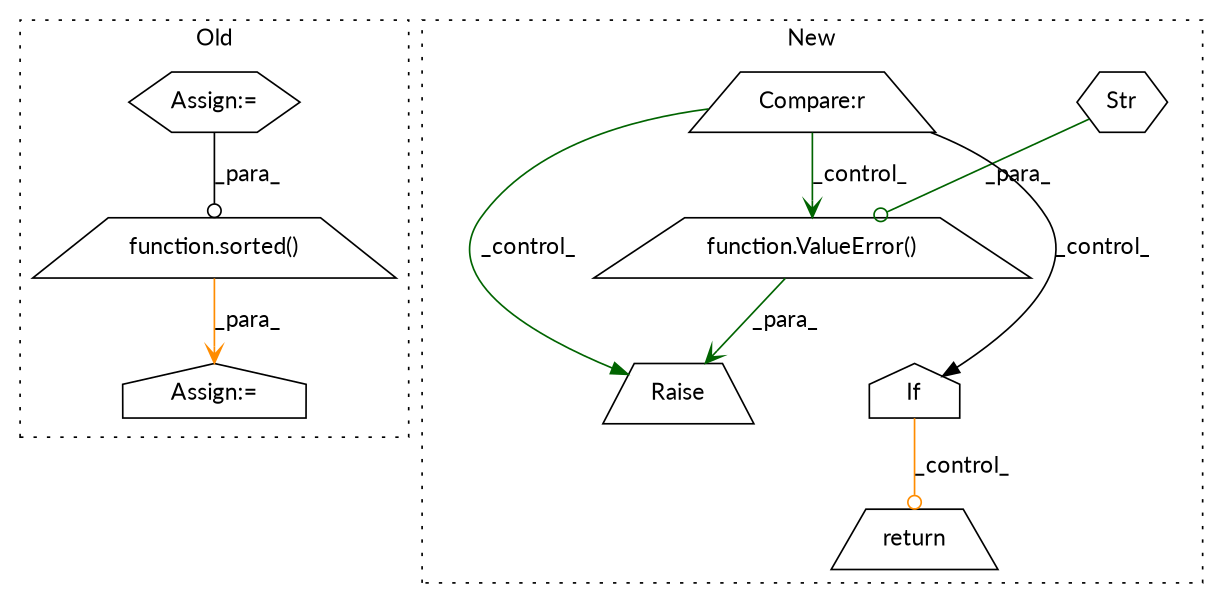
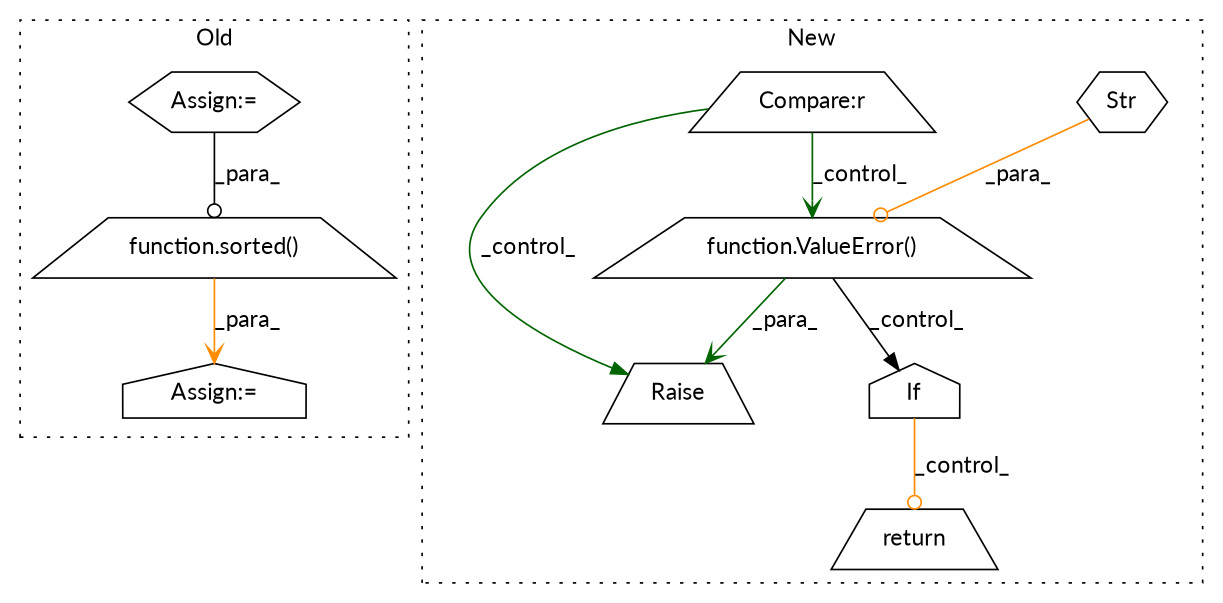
(978, 170) -> (988, 165)
(1055, 239) -> (861, 317)
